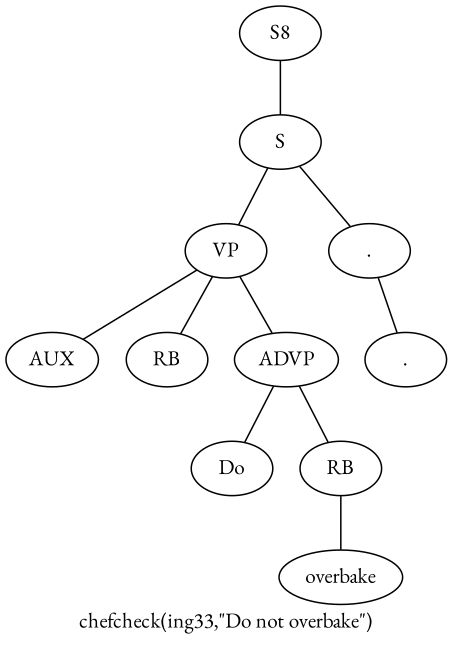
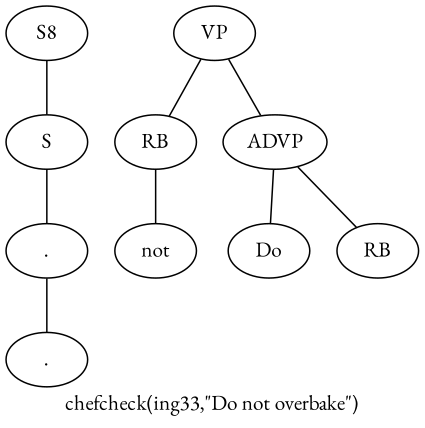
(253, 197) -> none
none -> (156, 251)
(52, 360) -> none
(341, 577) -> none
